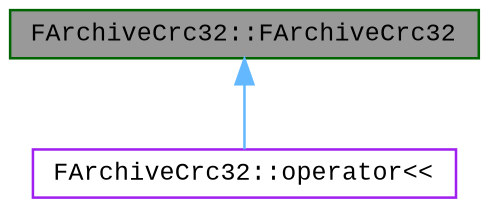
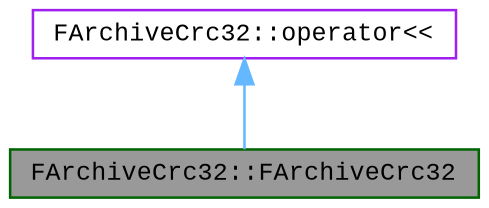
(244, 117) -> (244, 117)
